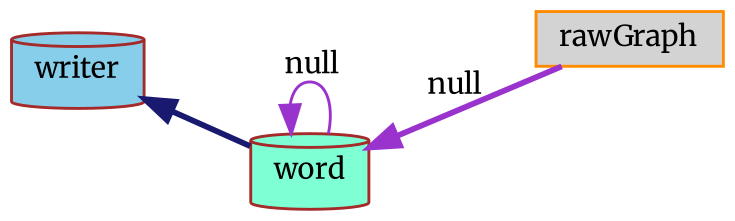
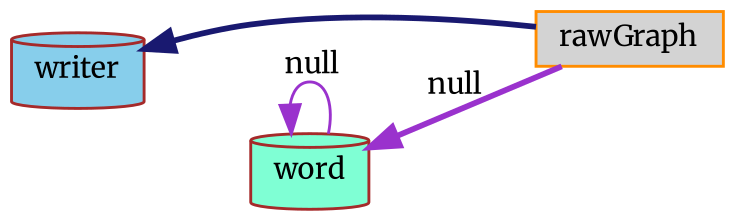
(211, 129) -> (353, 18)
